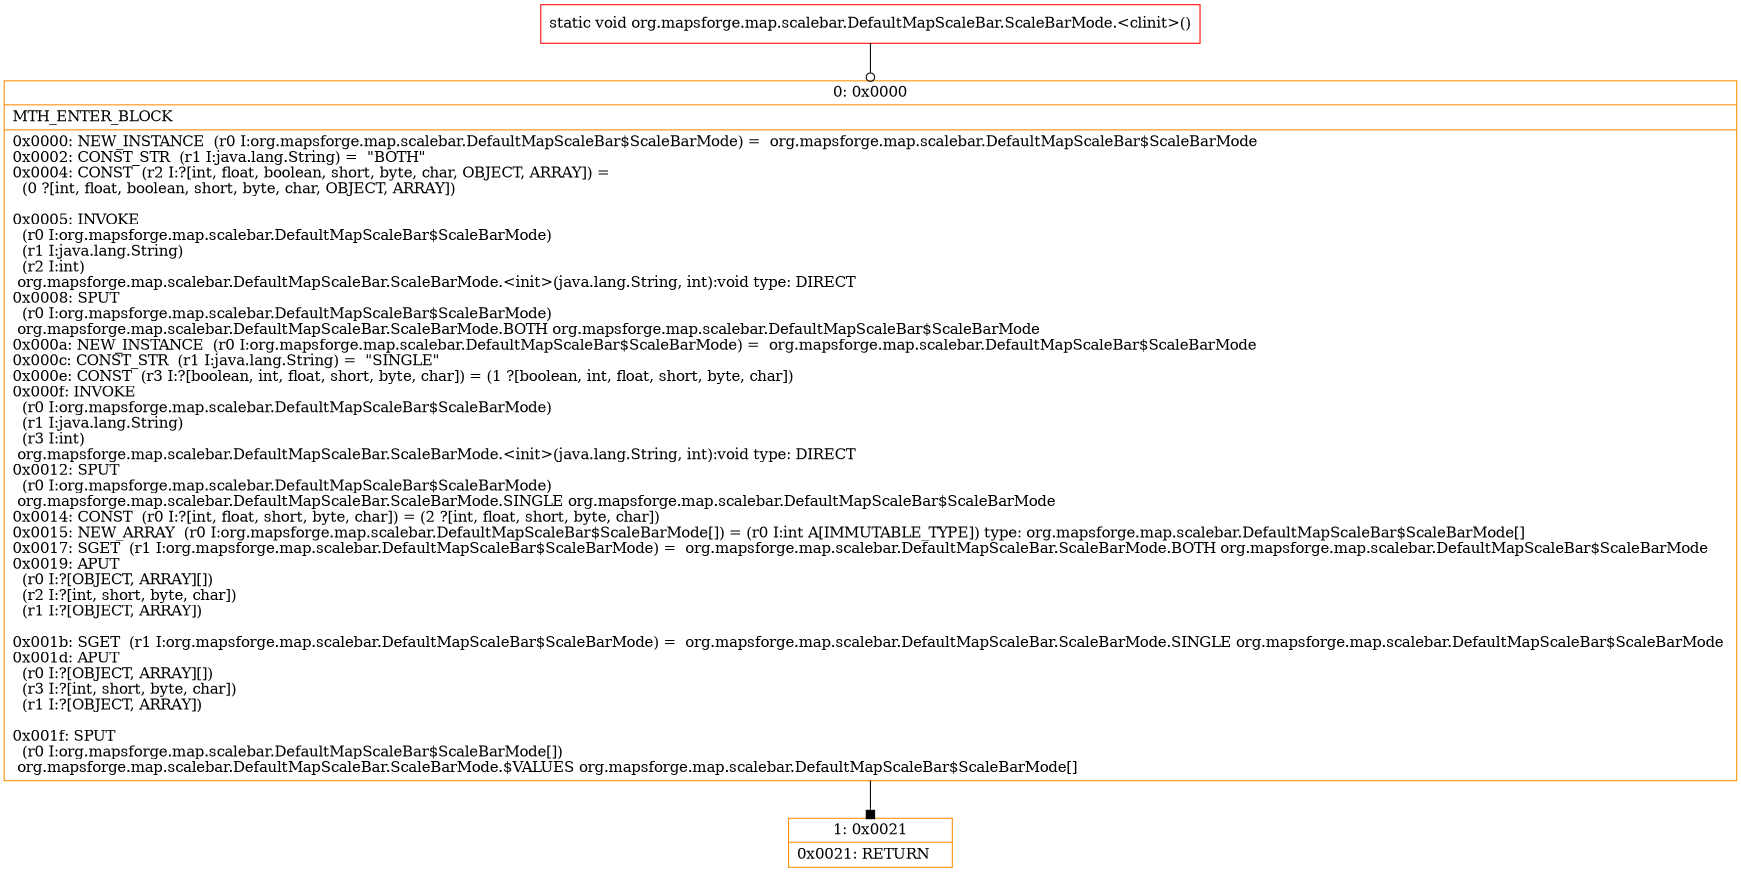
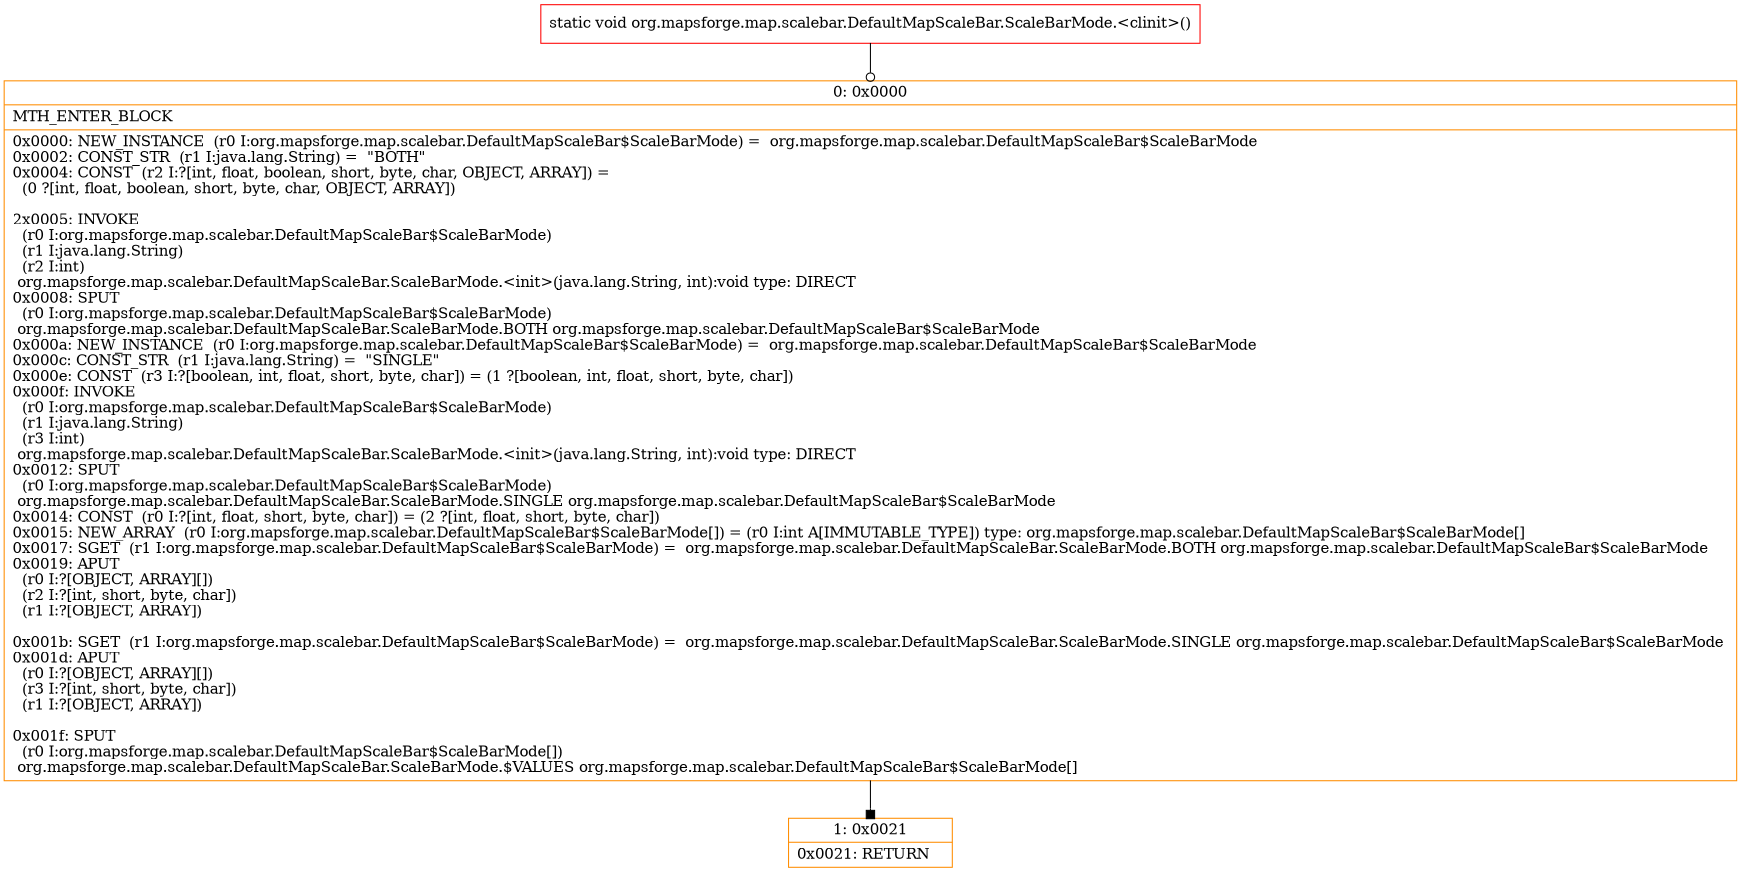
(81, 220) -> (81, 220)
